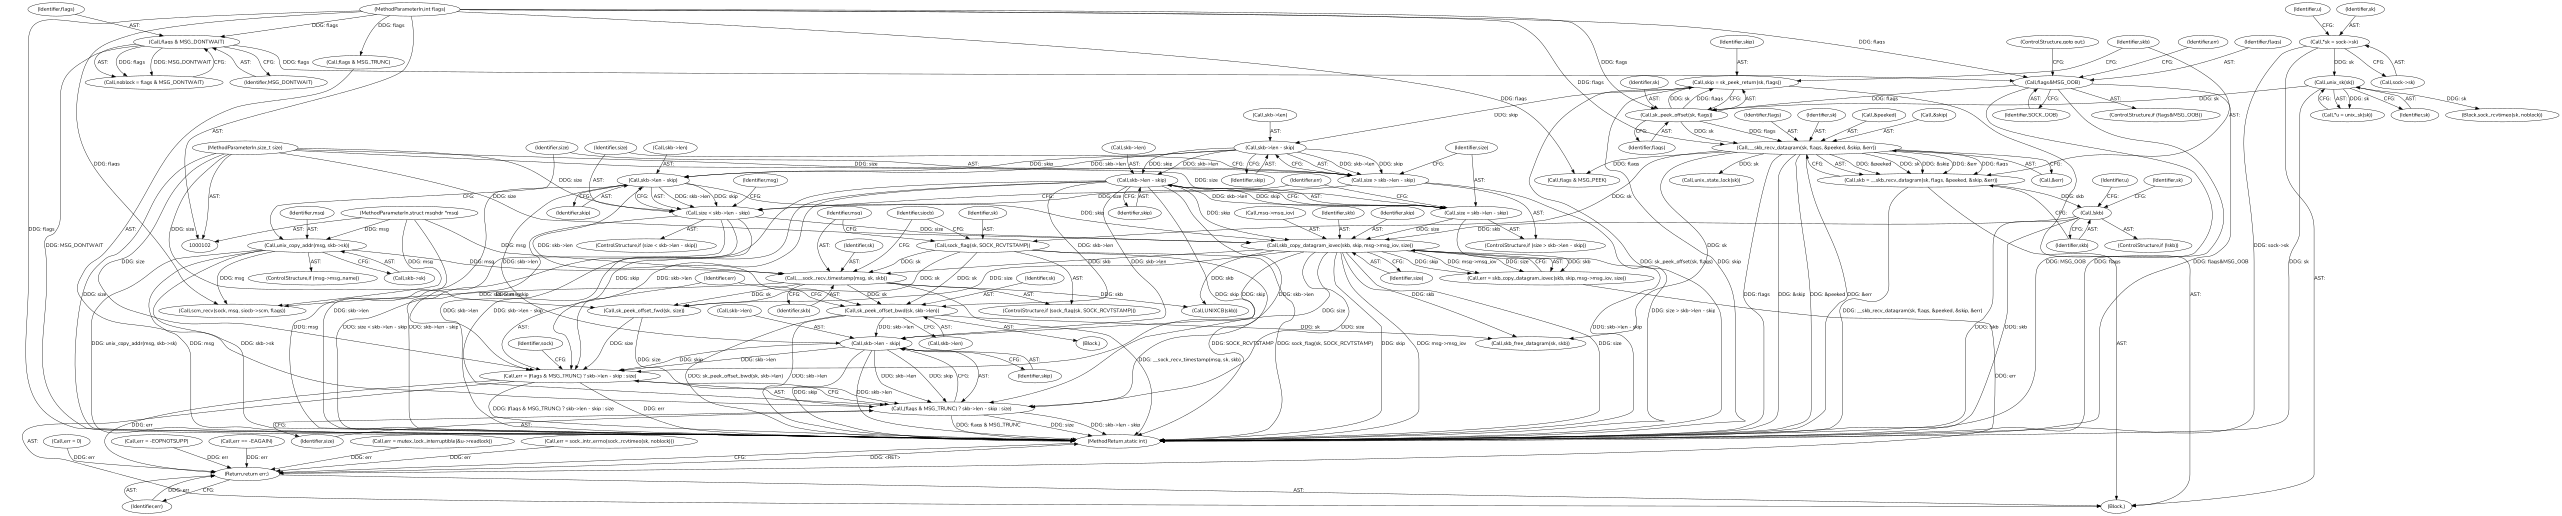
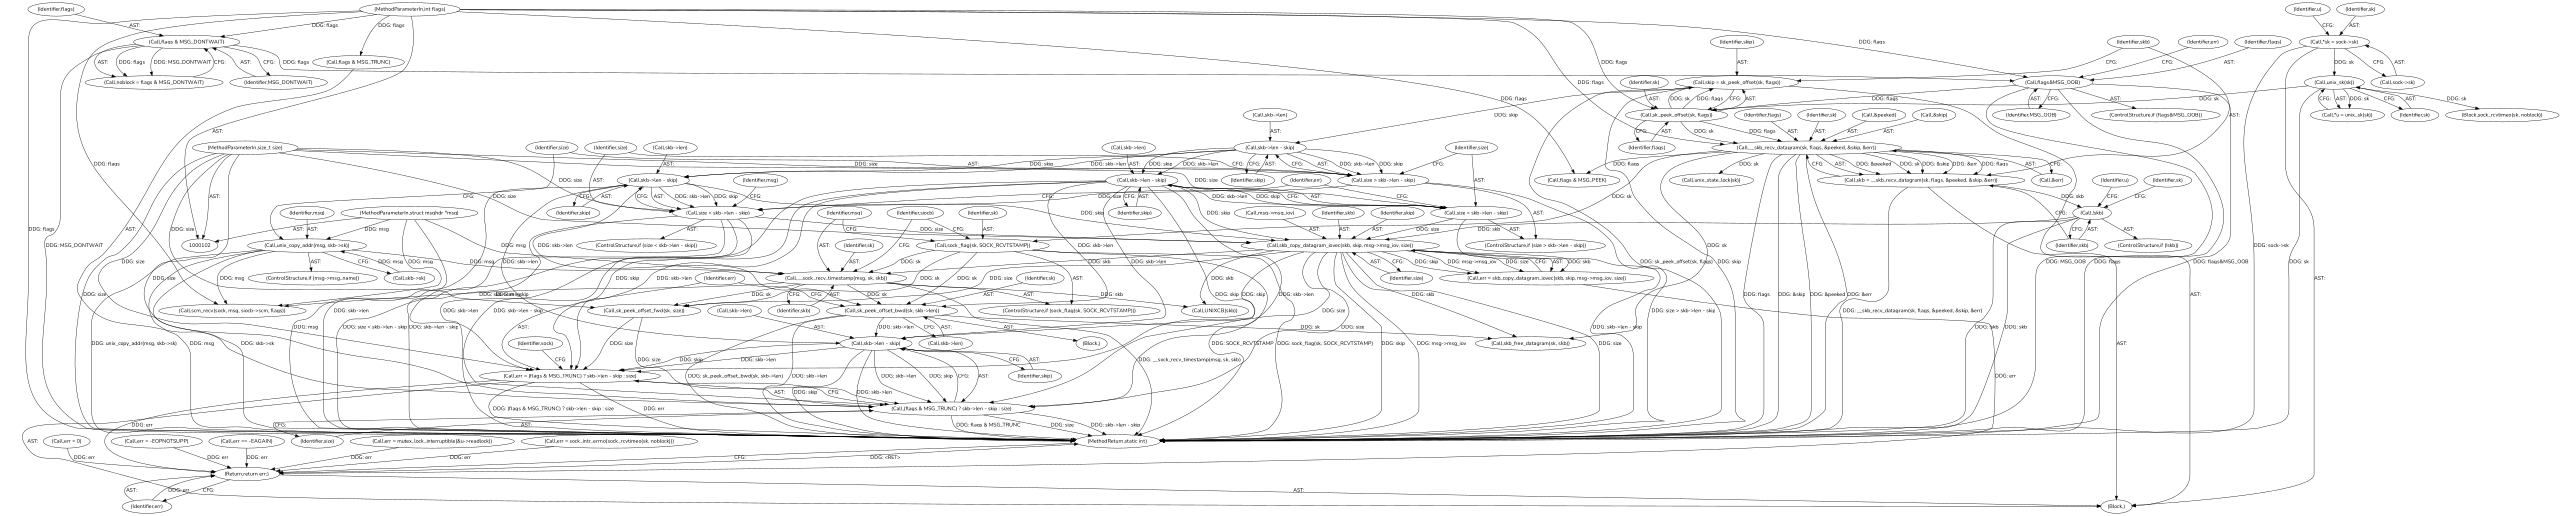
(2053, 42) -> none
(1737, 82) -> (1737, 82)
(2031, 115) -> (2031, 115)
(391, 262) -> (391, 262)
none -> (398, 362)
